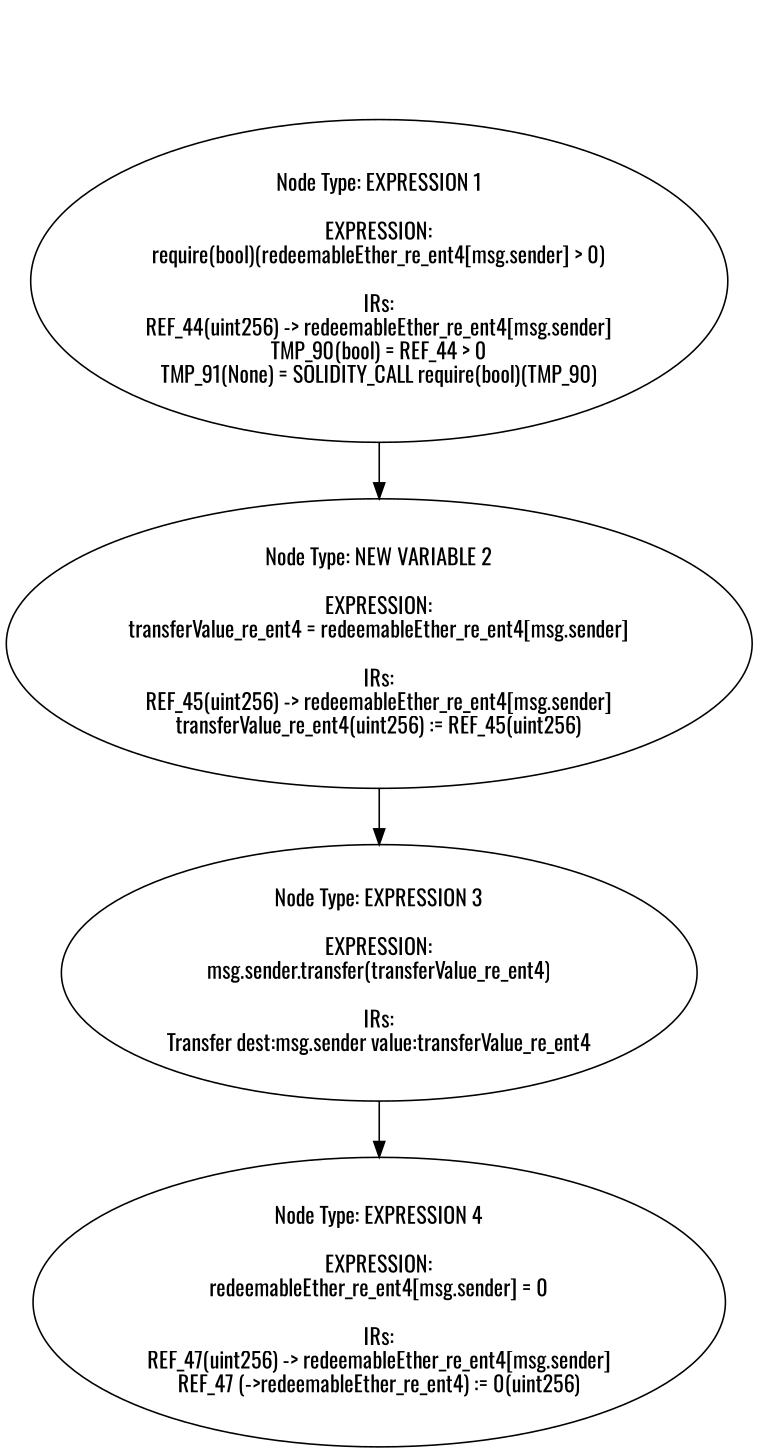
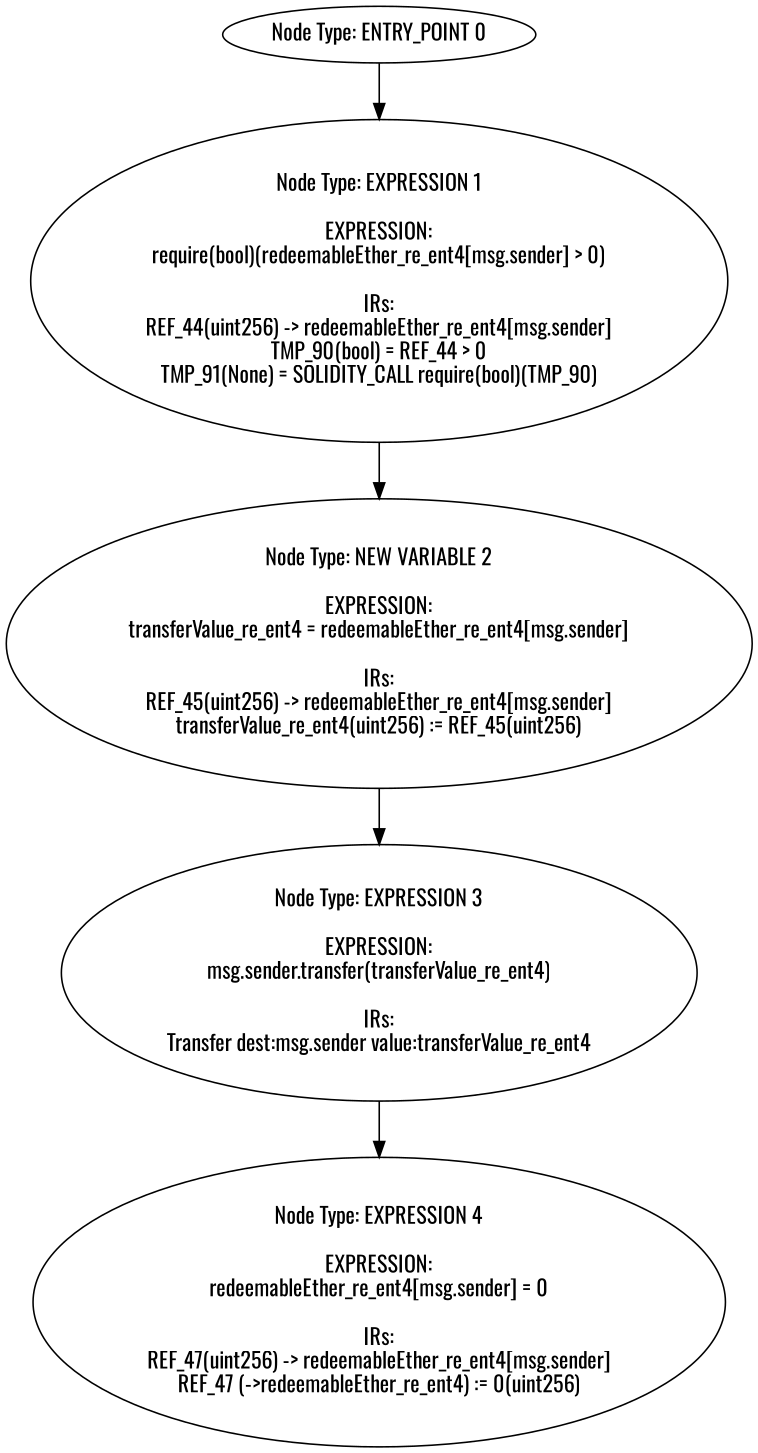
none -> (379, 35)
